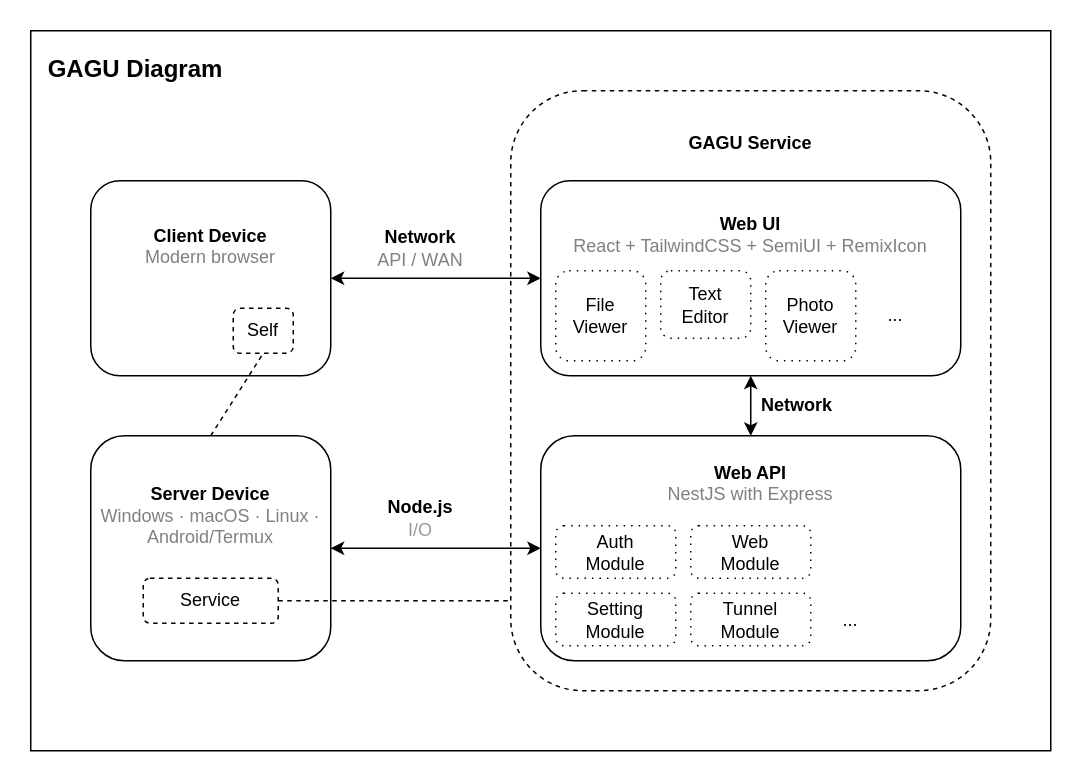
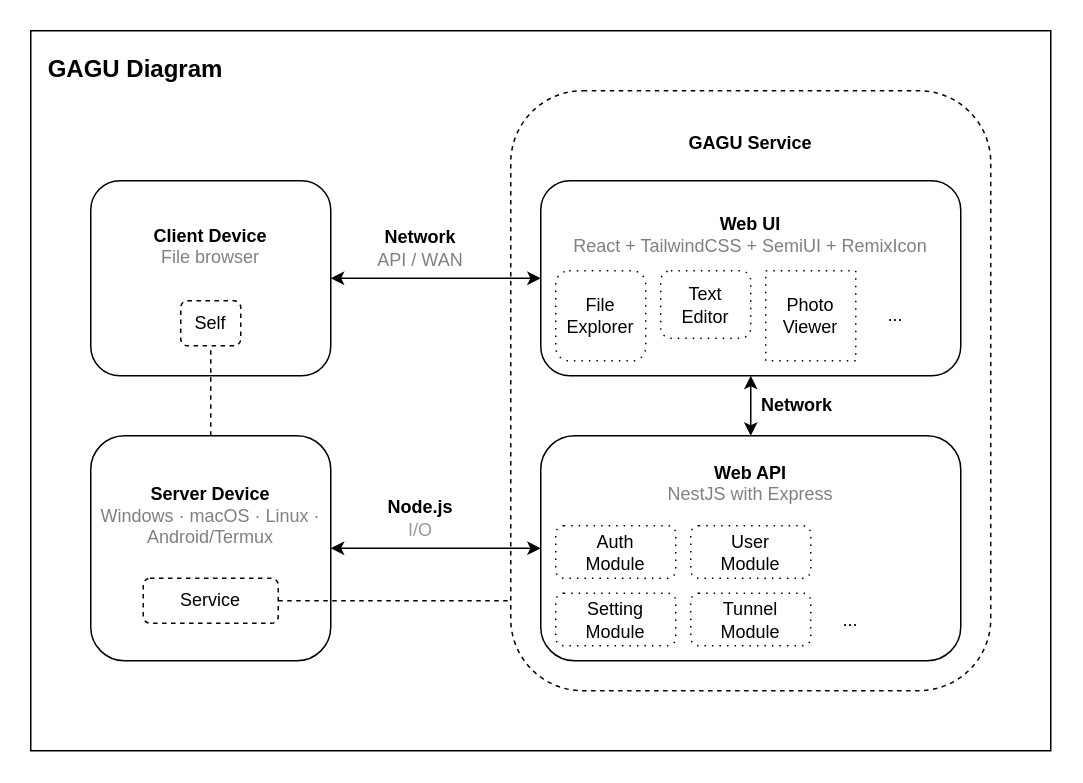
(211, 278) -> (211, 278)
(601, 316) -> (601, 316)
(811, 316) -> (811, 316)
(263, 331) -> (211, 323)
(751, 553) -> (751, 553)
